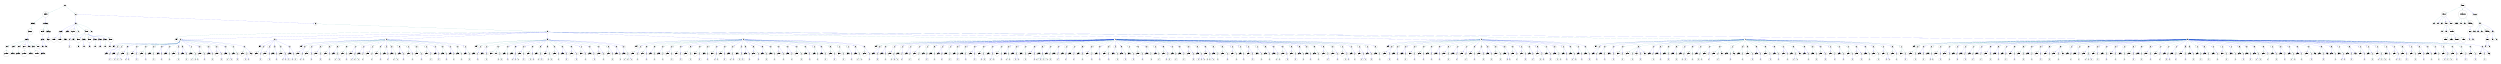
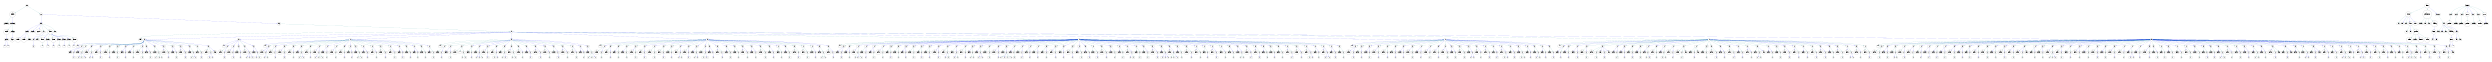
(30, 32) -> none
